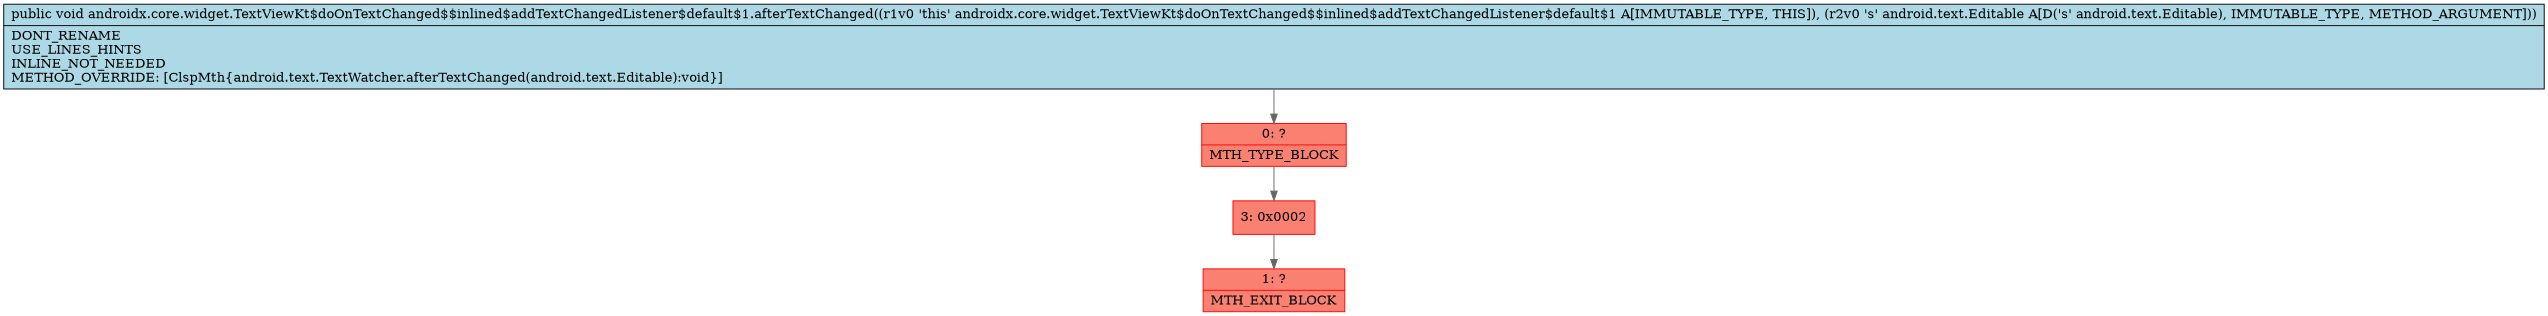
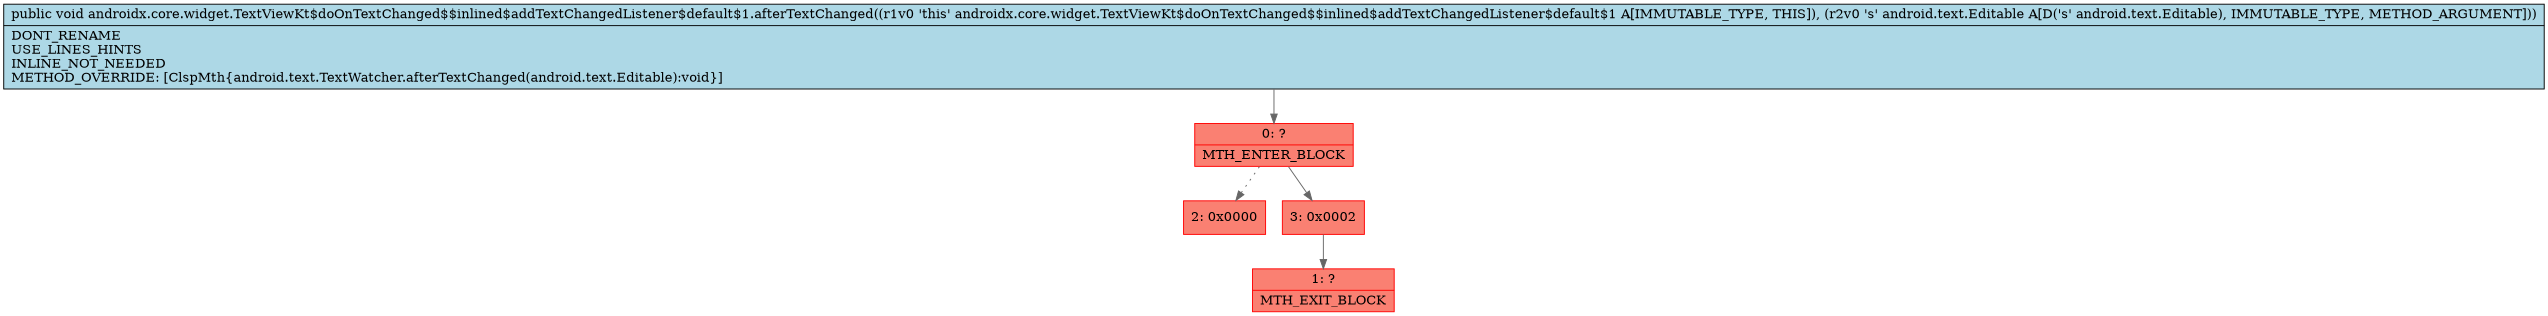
(1274, 155) -> (1274, 155)
none -> (1225, 218)
